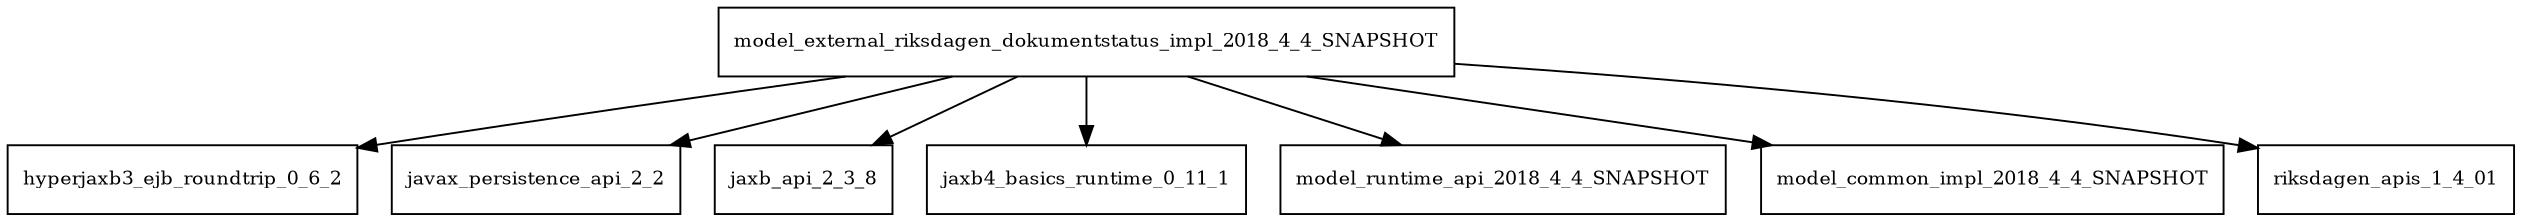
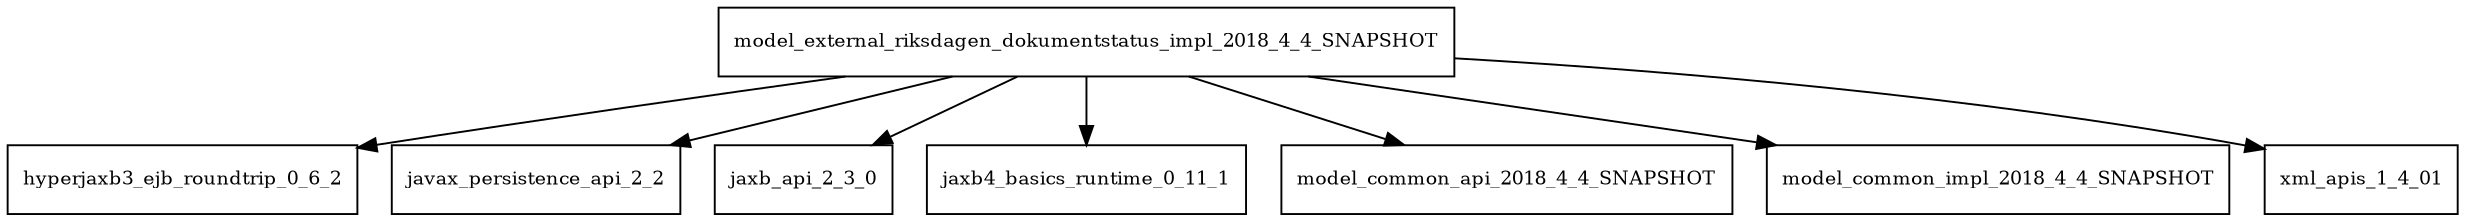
(804, 180) -> (804, 180)
(1503, 180) -> (1507, 180)
(2386, 180) -> (2361, 180)
